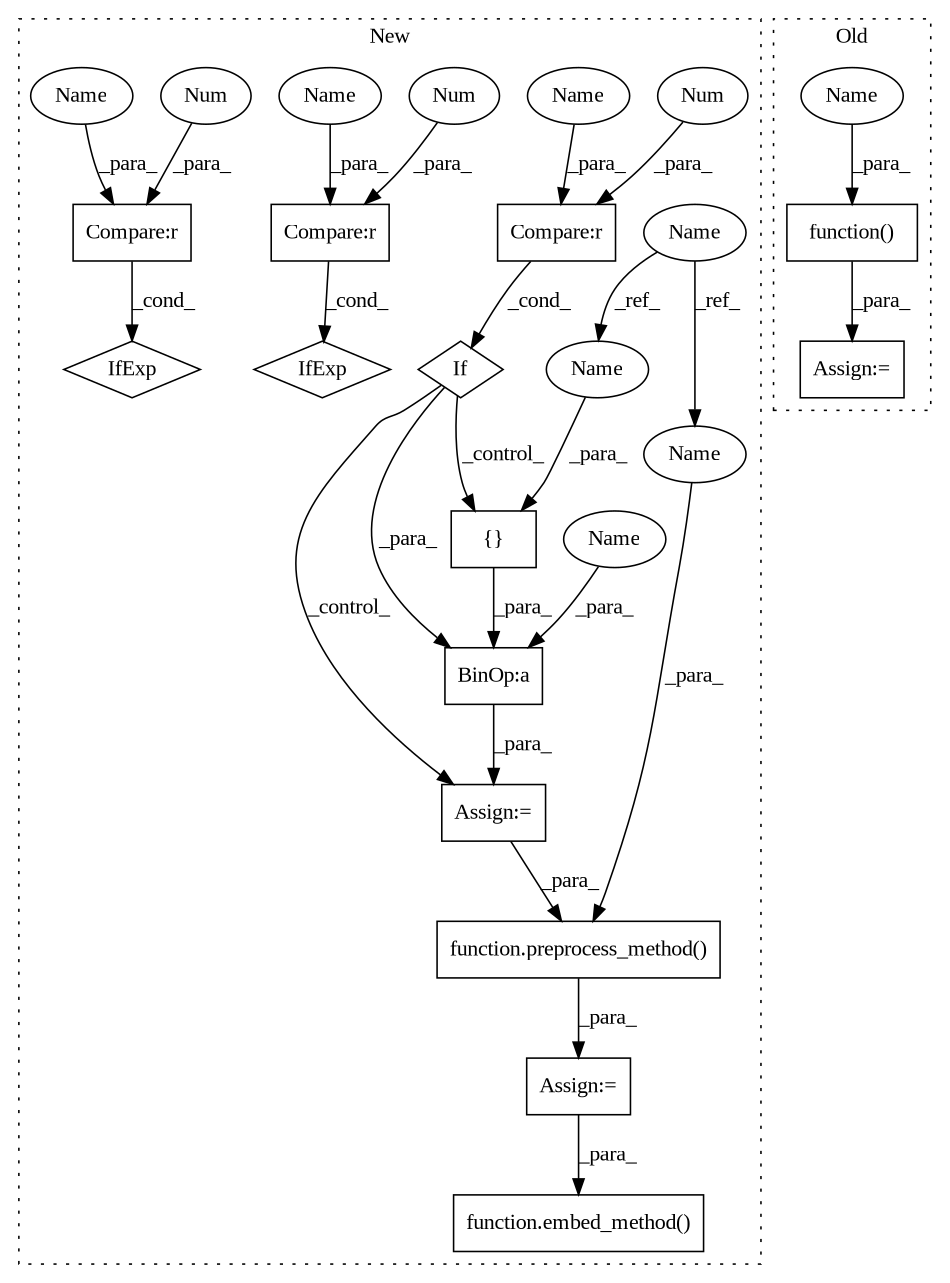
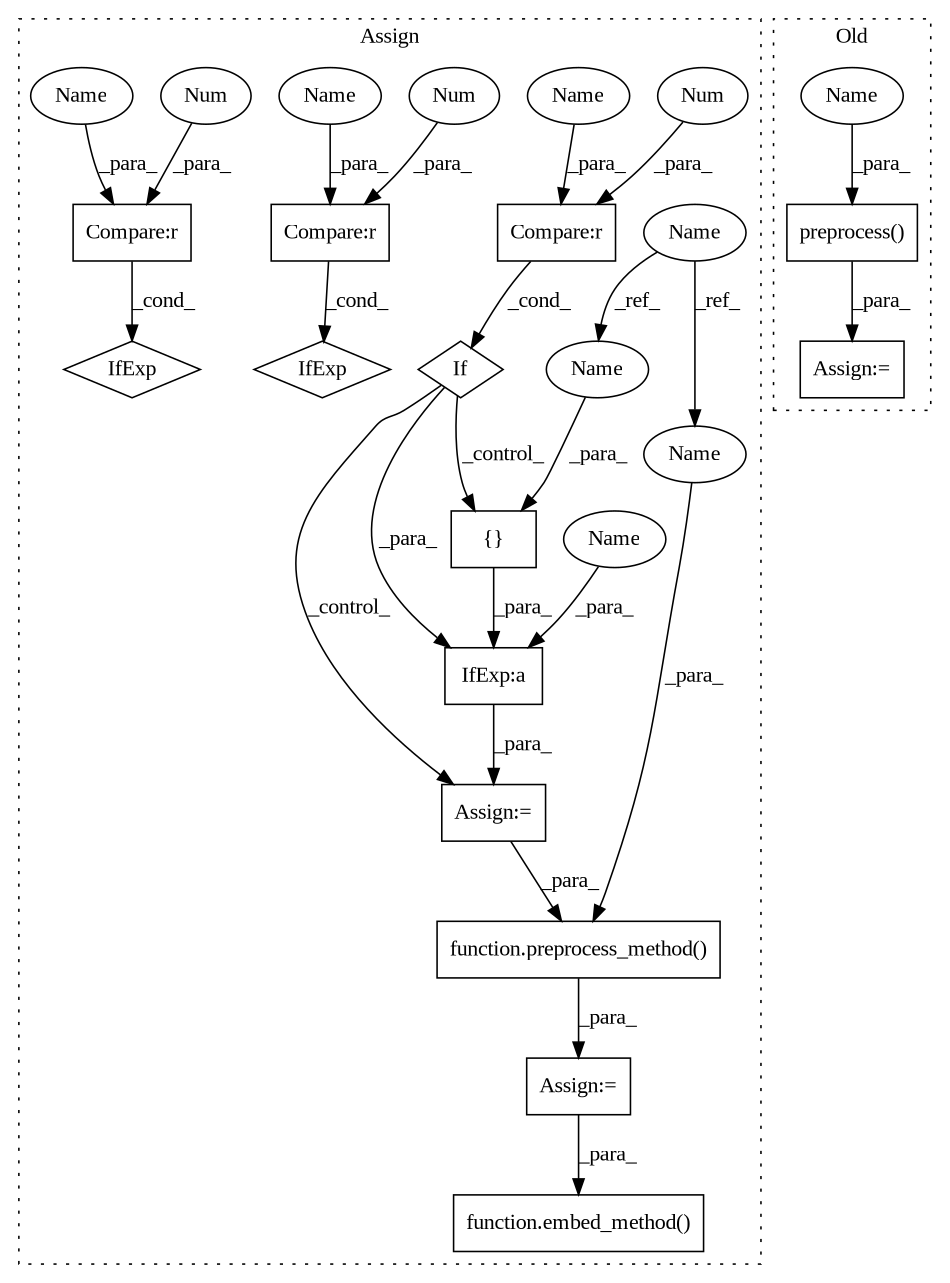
(390, 37) -> (390, 37)
(852, 233) -> (852, 233)
(494, 676) -> (494, 676)
